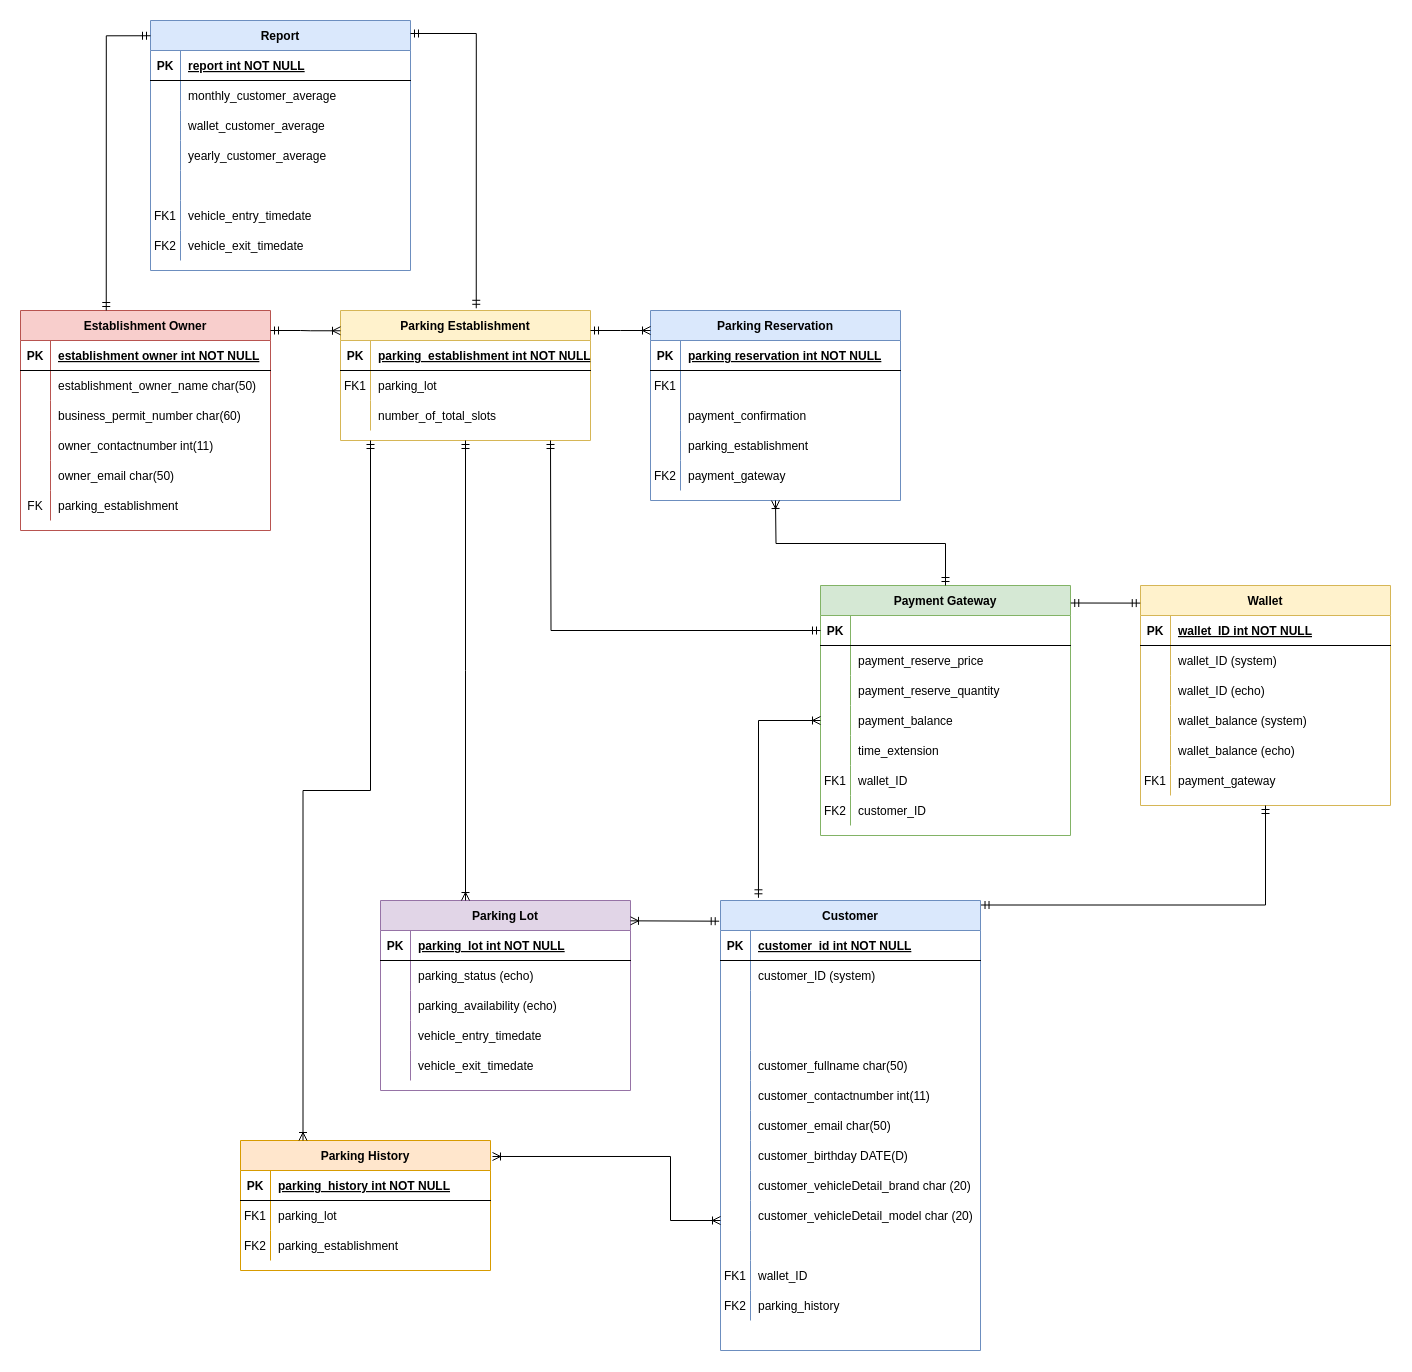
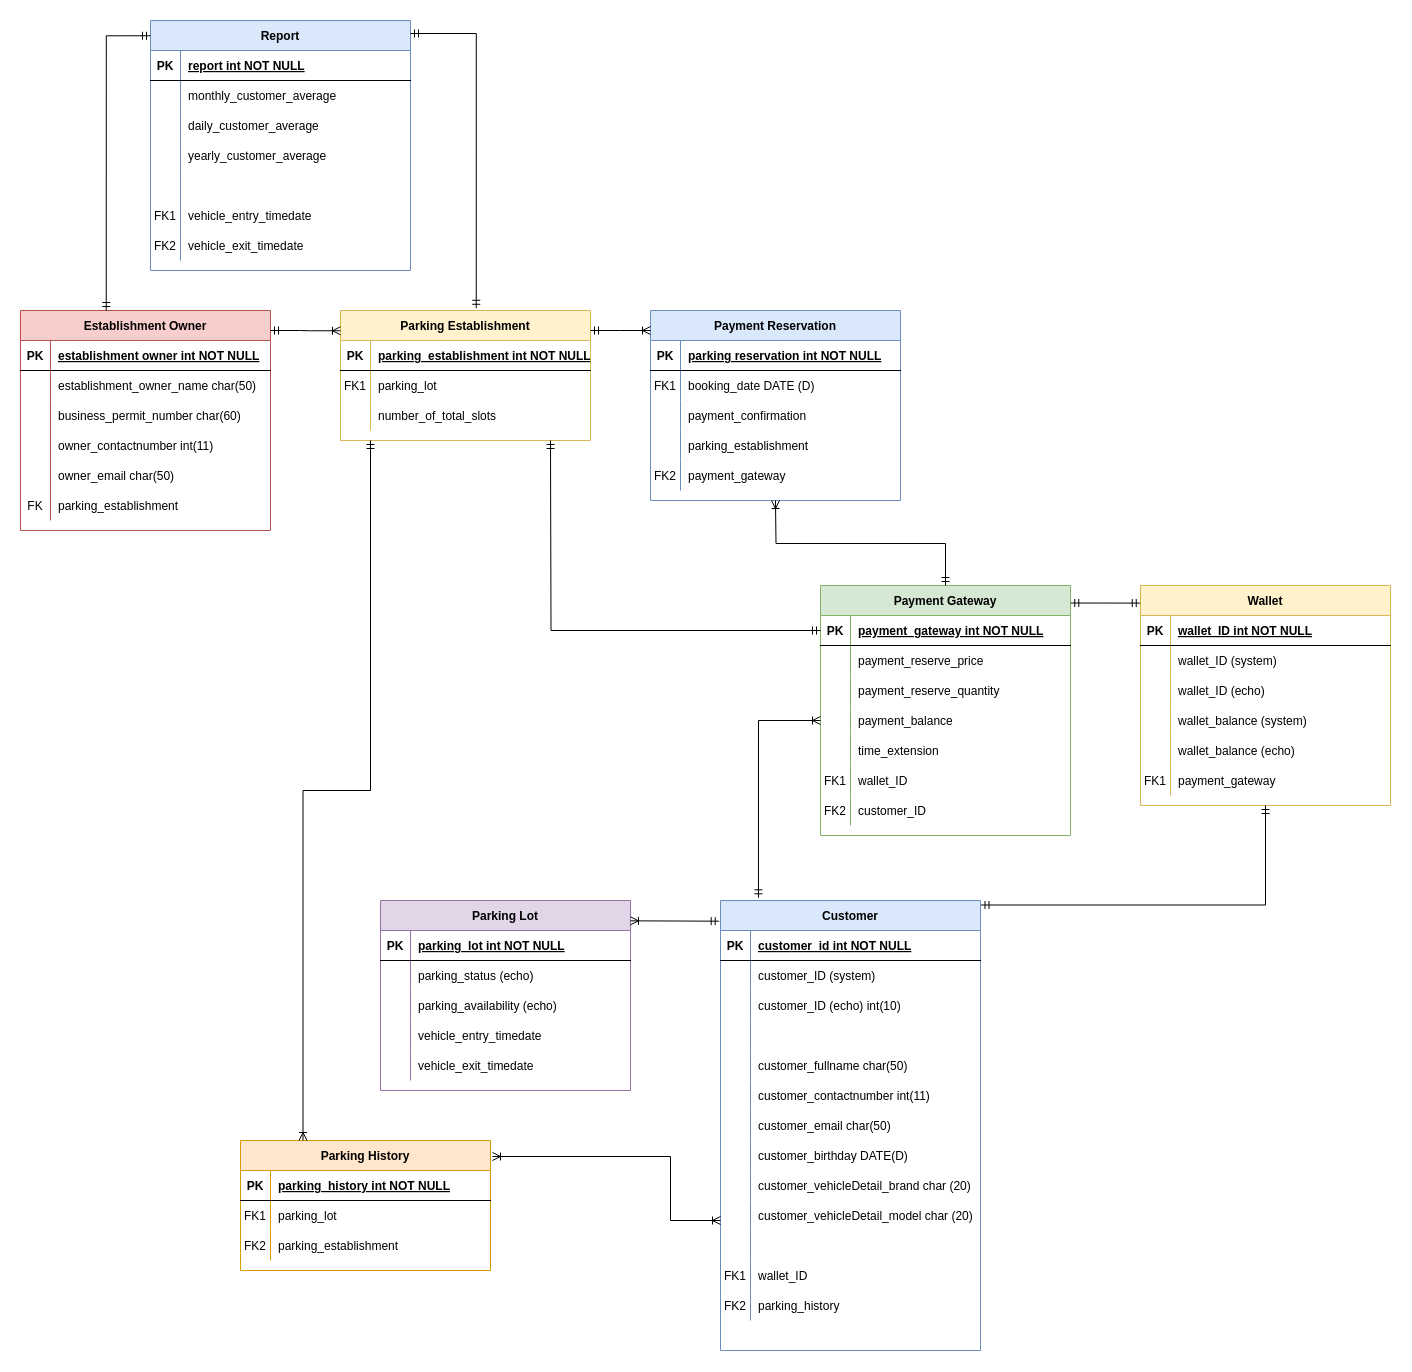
(262, 126) -> (259, 126)
(775, 326) -> (775, 326)
none -> (791, 386)
none -> (961, 631)
(466, 671) -> none
none -> (866, 1006)
